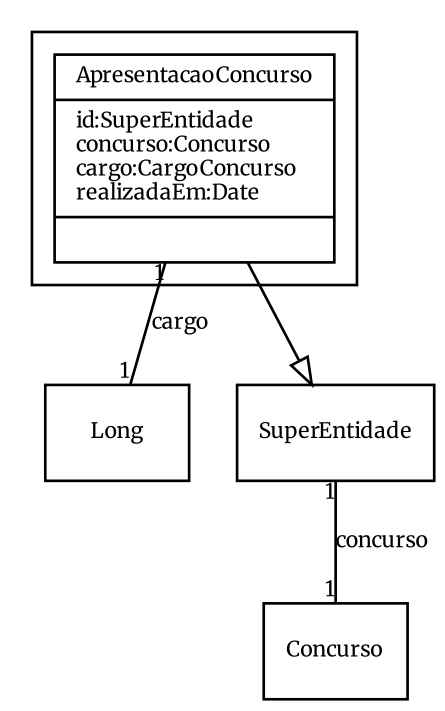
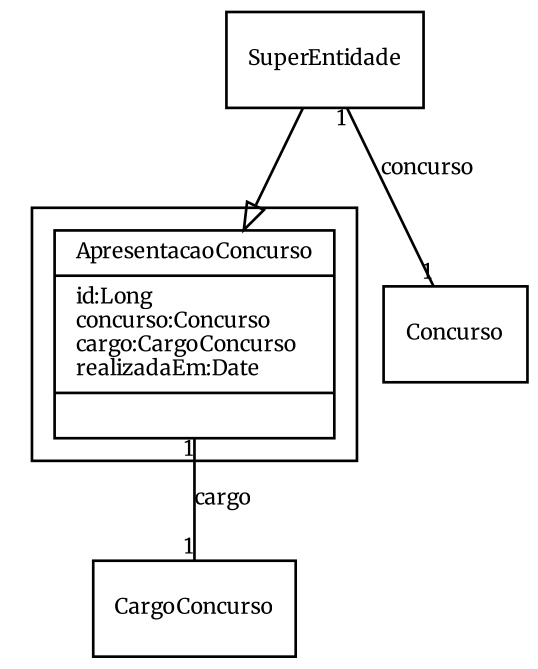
(165, 121) -> (115, 297)
(273, 312) -> (279, 157)
(117, 433) -> (194, 609)
